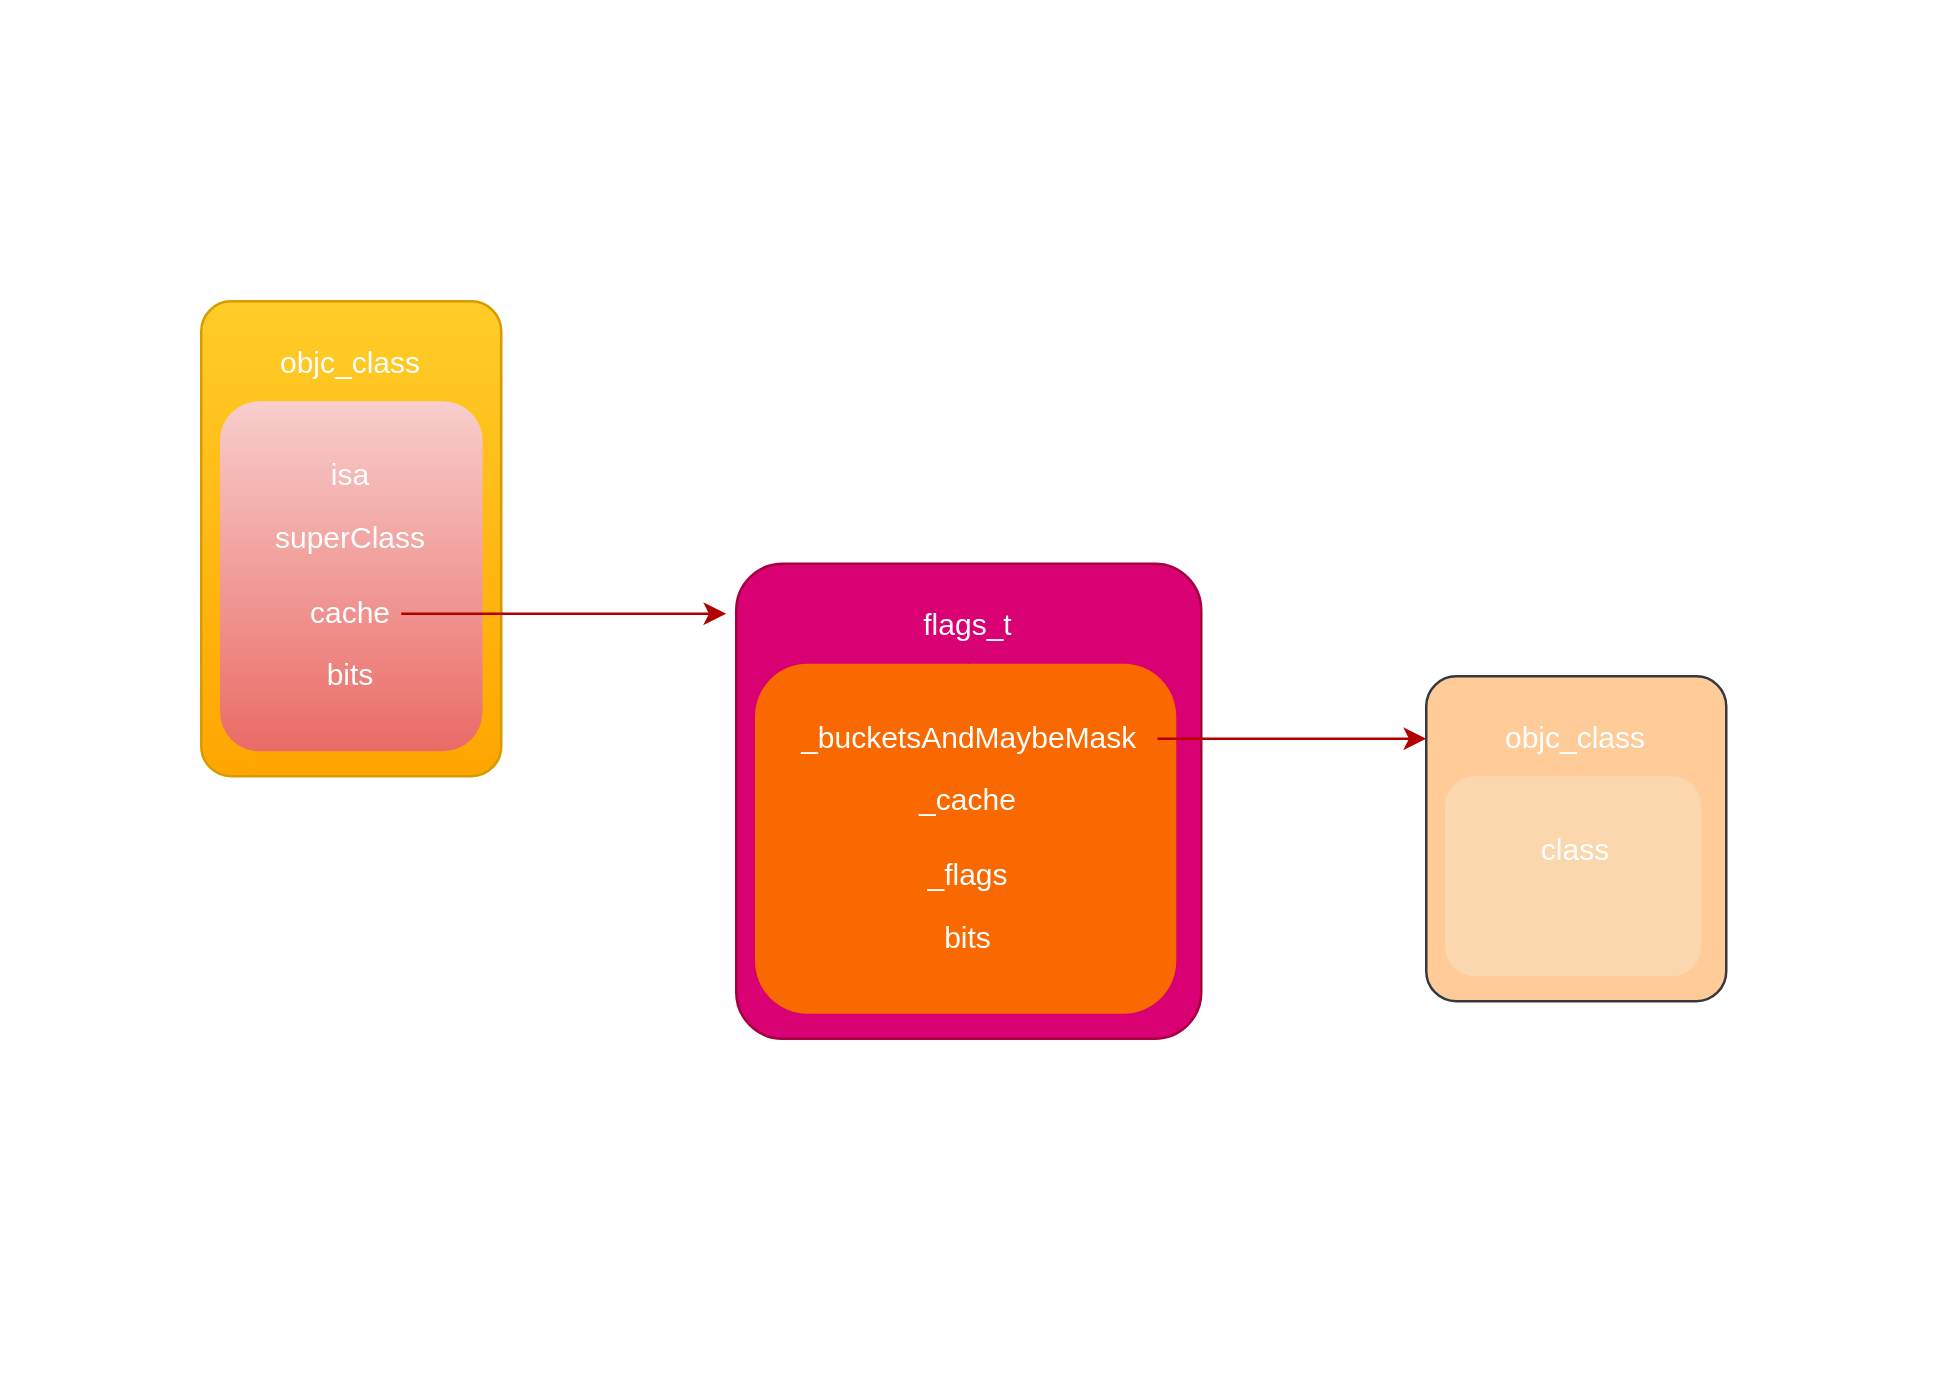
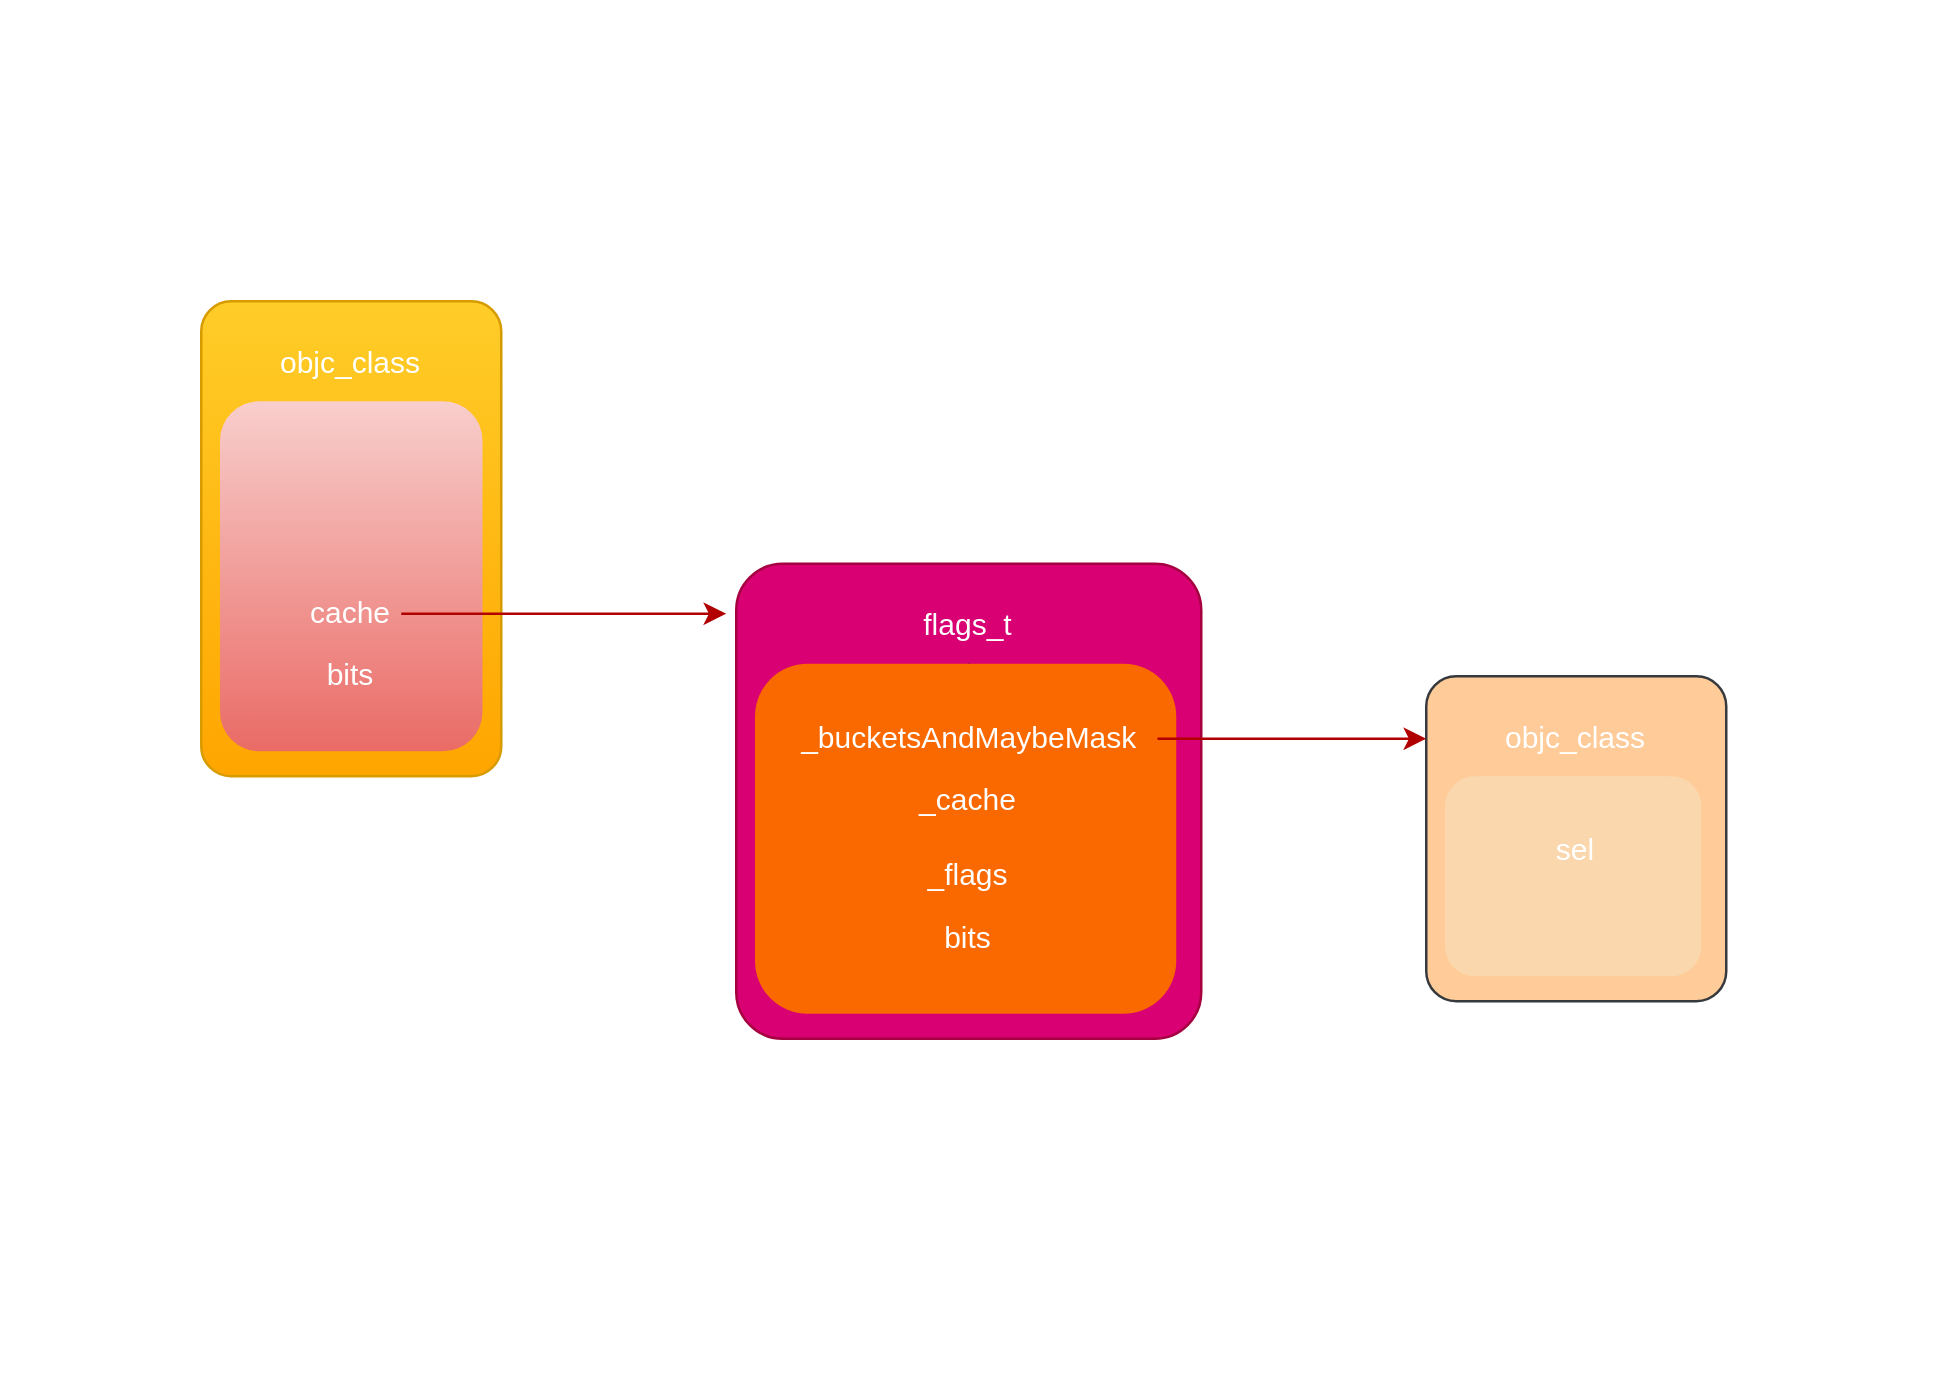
(351, 476) -> none
(351, 539) -> none
(1576, 851) -> (1576, 851)
